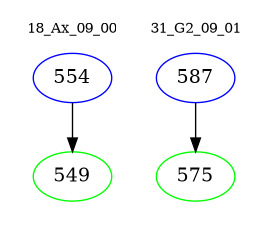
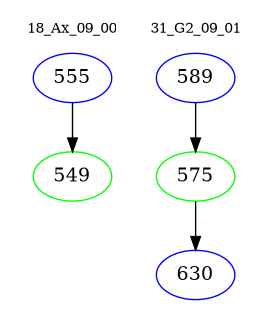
(73, 78) -> (73, 78)
(196, 78) -> (196, 78)
none -> (196, 275)
